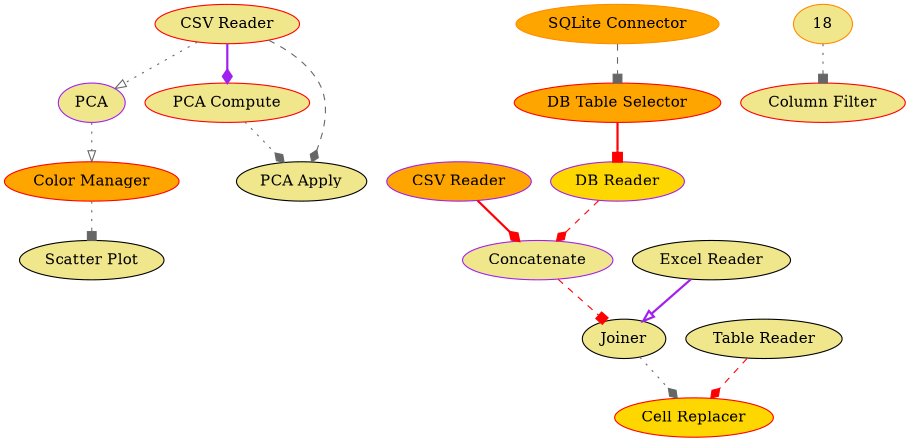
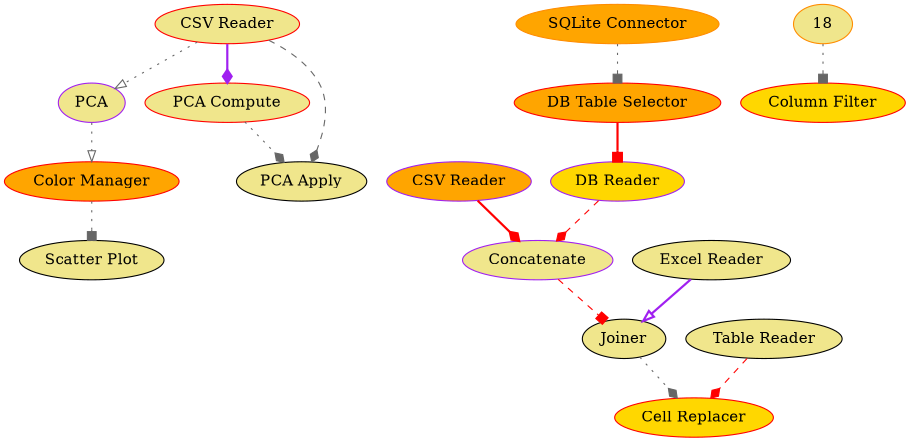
(618, 58) -> (618, 58)
(823, 103) -> (823, 103)
